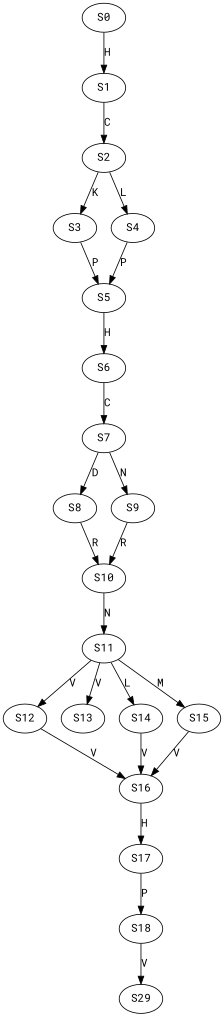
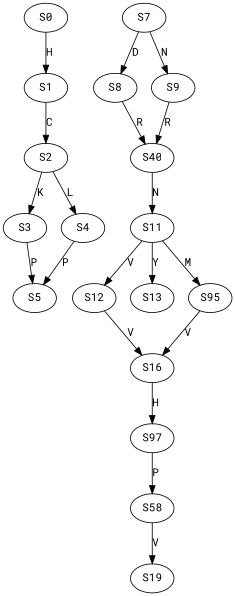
(104, 368) -> none
(104, 578) -> (152, 158)
(99, 684) -> (156, 263)
(141, 719) -> none
(199, 719) -> (210, 298)
(141, 859) -> (152, 438)
(141, 929) -> (152, 508)
(141, 999) -> (152, 578)
